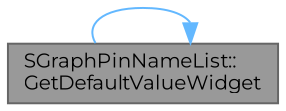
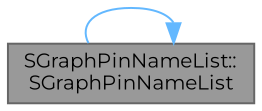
(143, 73) -> (131, 73)
